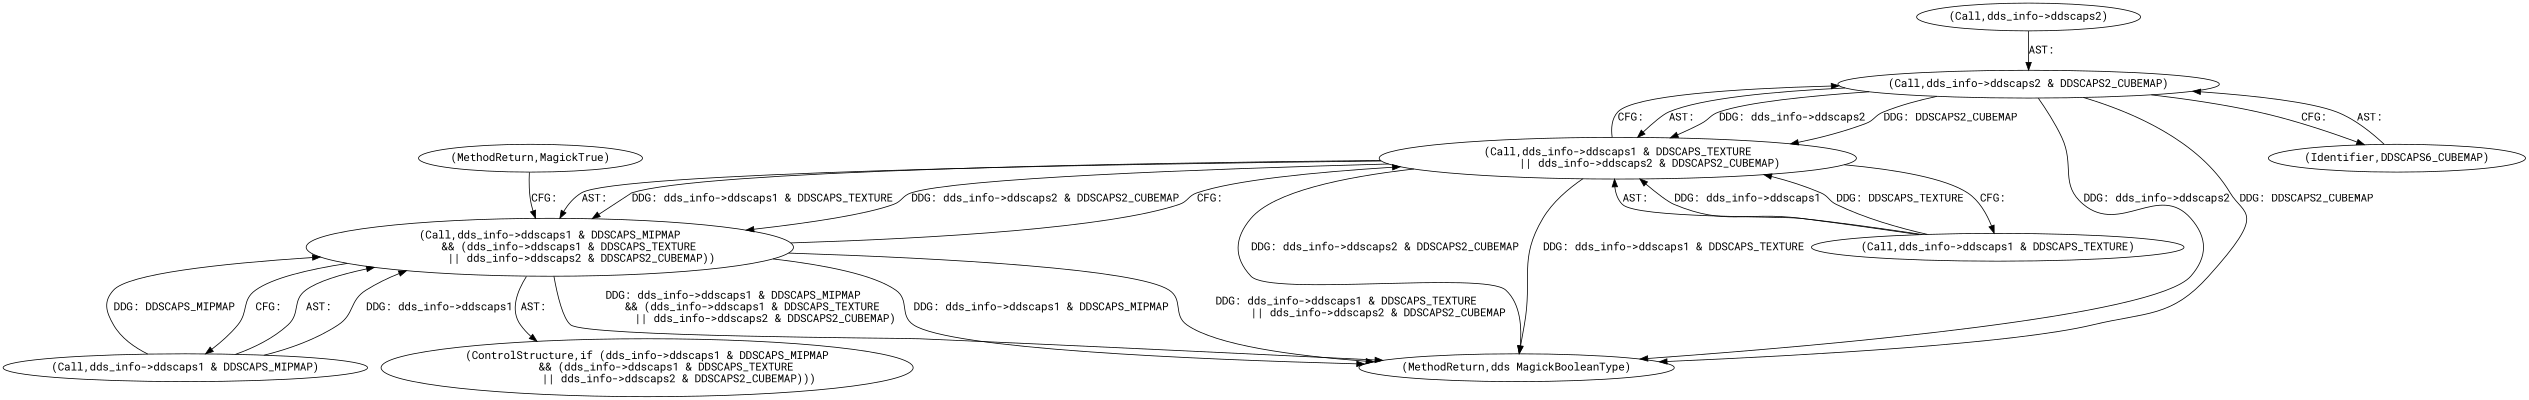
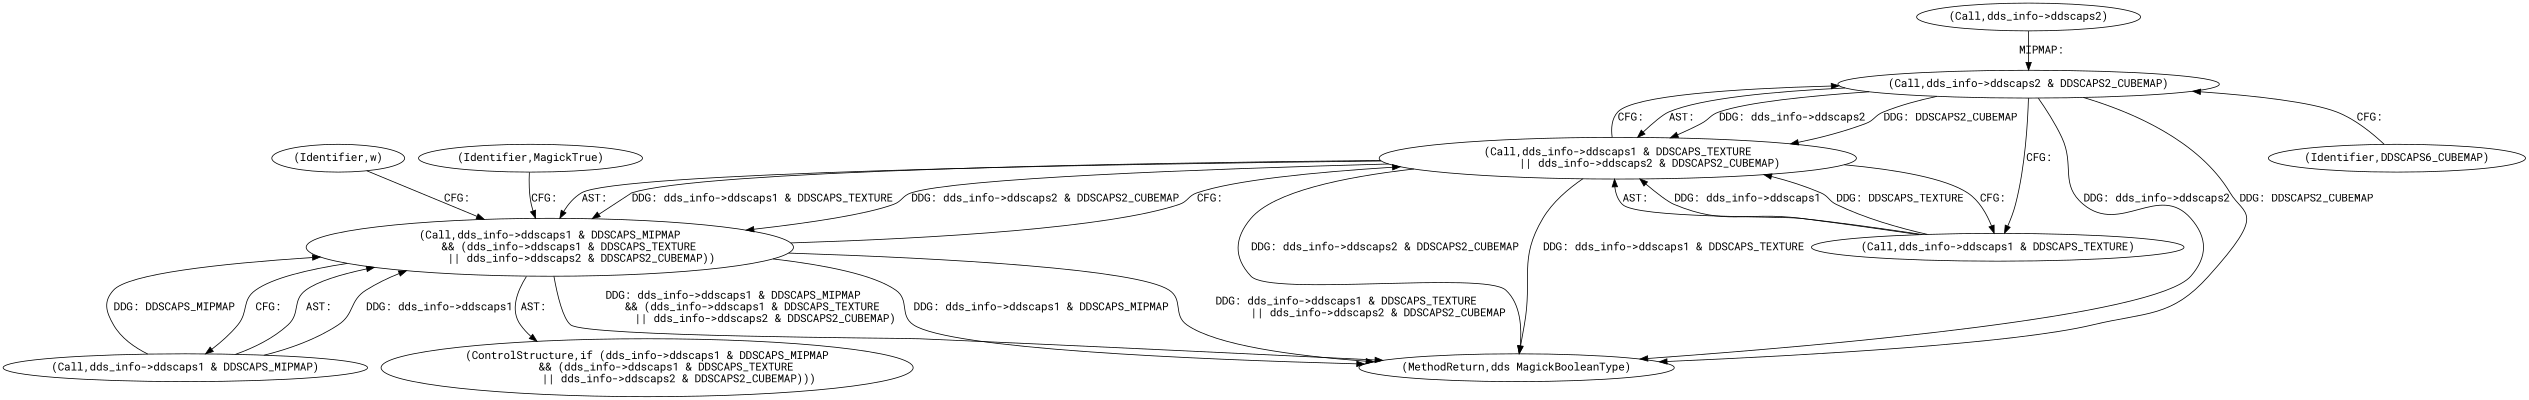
(2045, 51) -> (2045, 51)
(2256, 112) -> (2023, 163)
(2373, 118) -> (2373, 118)
none -> (338, 158)
(531, 158) -> (531, 158)
